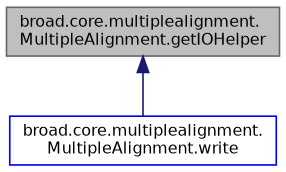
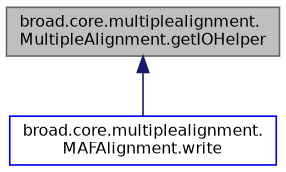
(143, 141) -> (143, 141)
